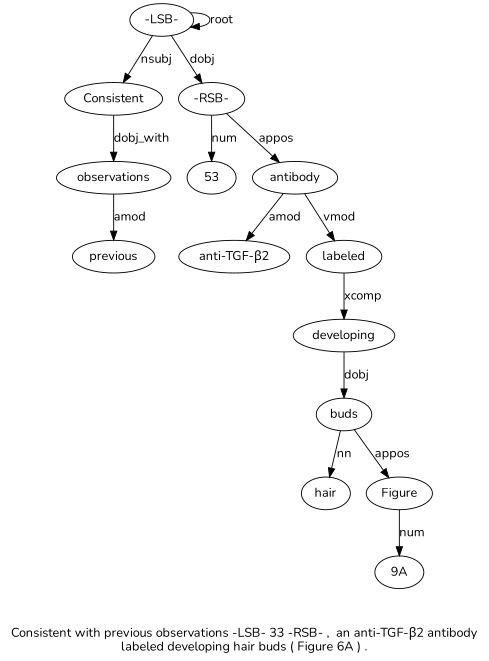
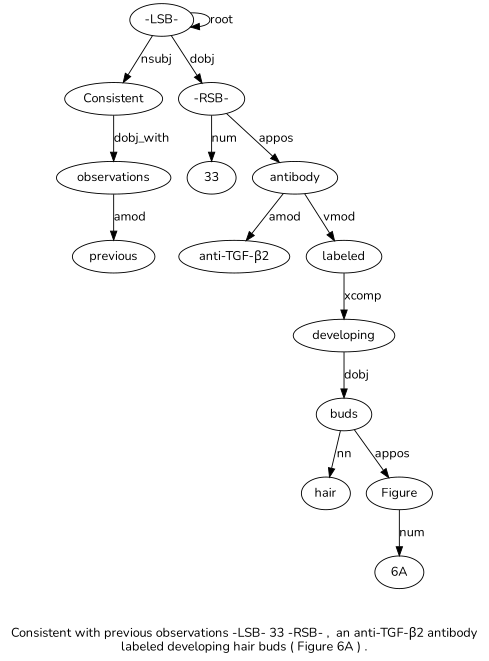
(212, 178) -> (212, 178)
(399, 572) -> (399, 572)
